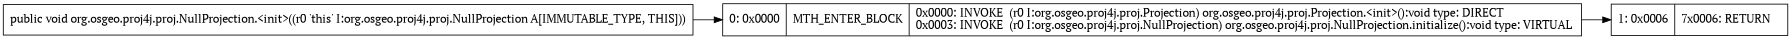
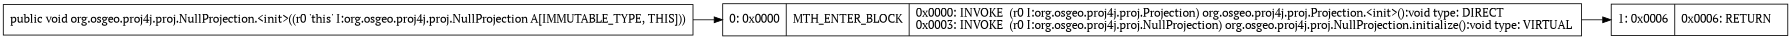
(1731, 19) -> (1731, 19)
